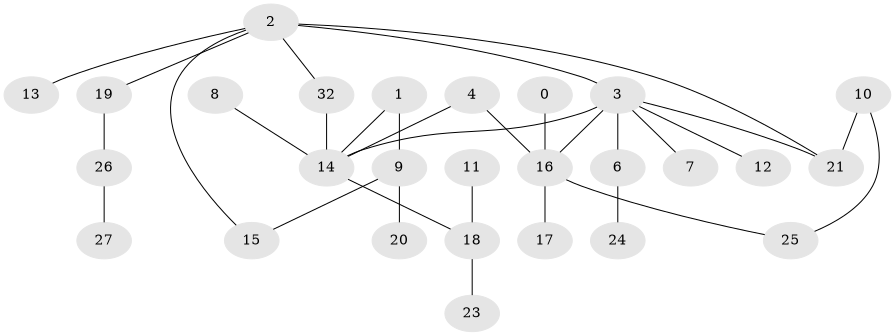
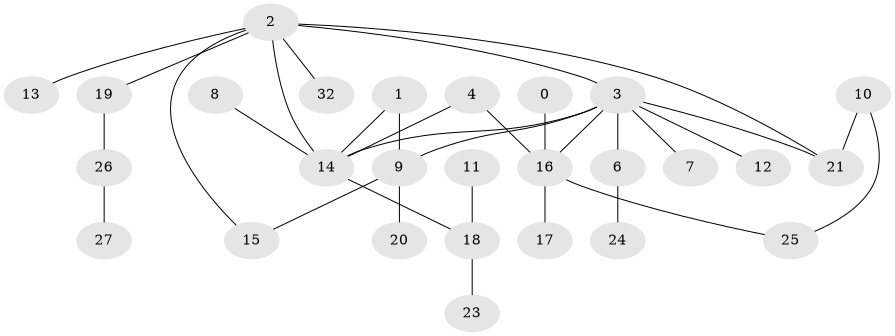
(327, 132) -> (285, 99)
none -> (477, 137)
